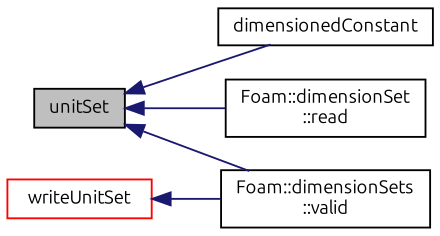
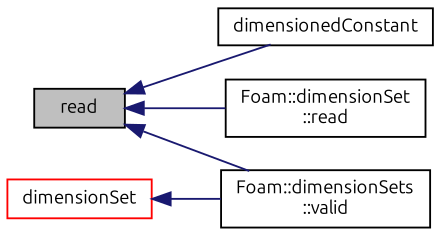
(80, 108) -> (80, 108)
(80, 199) -> (80, 199)
